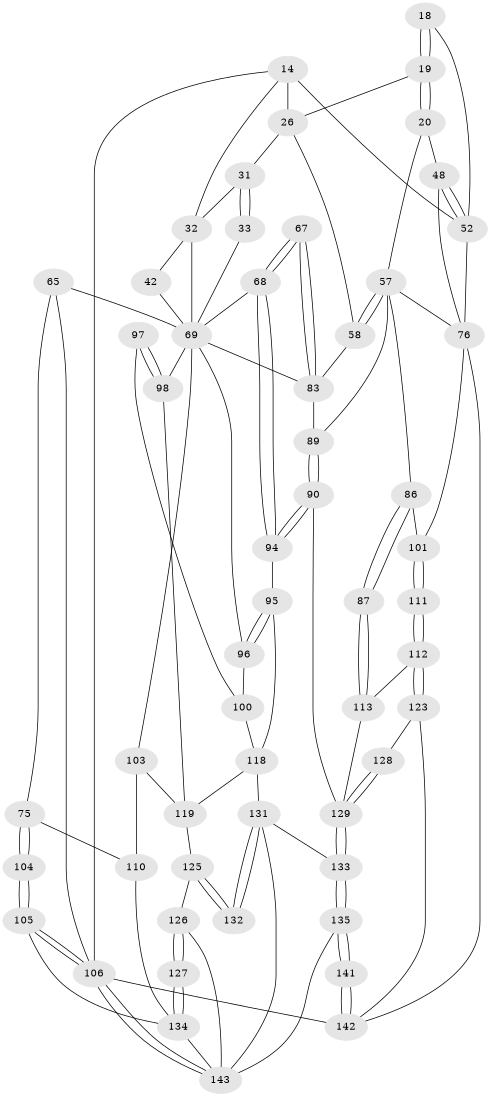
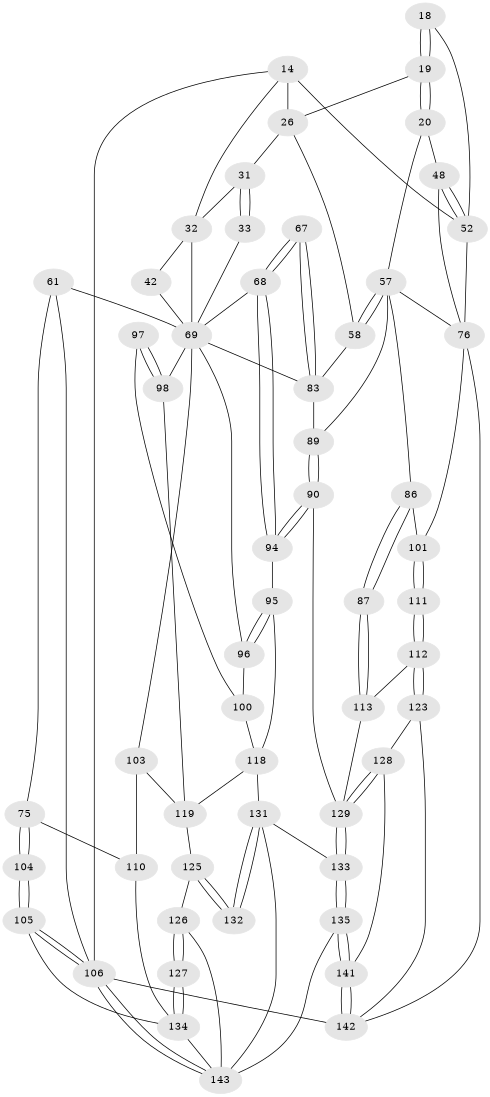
(54, 282) -> (54, 282)
none -> (382, 870)
